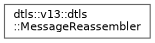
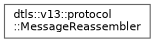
(77, 21) -> (77, 21)
